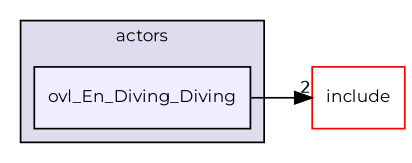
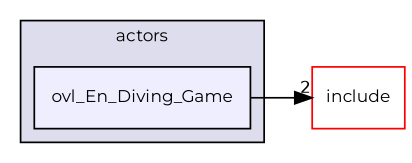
(142, 98) -> (142, 98)
